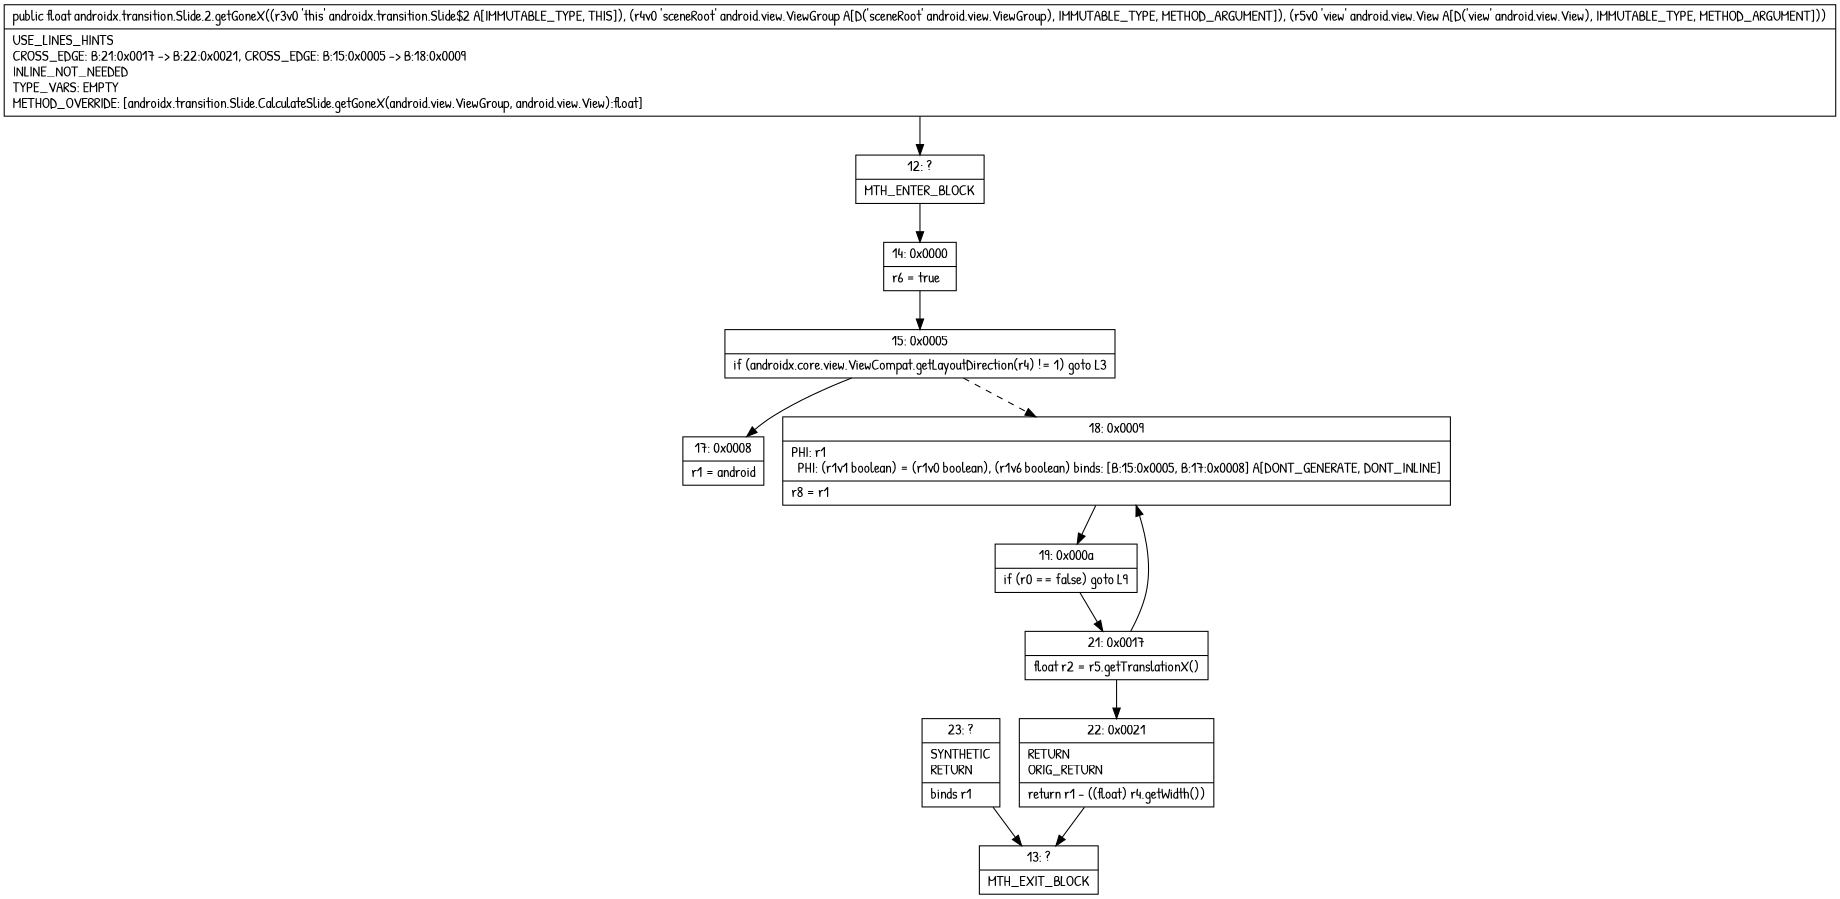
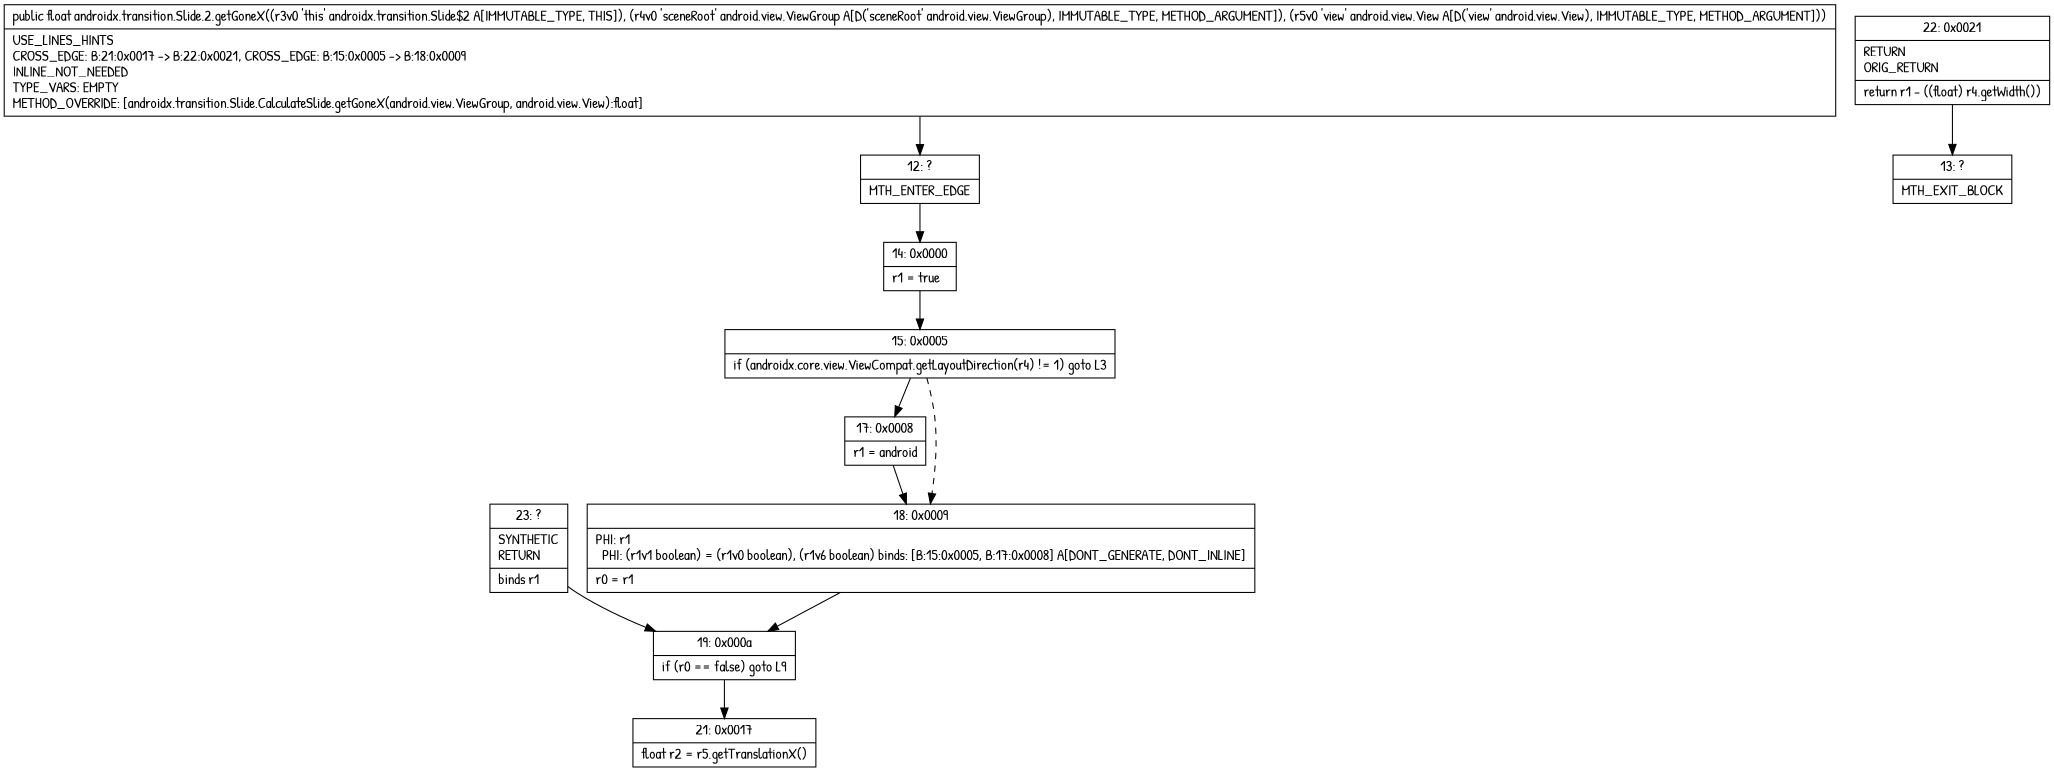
(920, 191) -> (920, 191)
(916, 278) -> (916, 278)
(811, 493) -> (615, 580)
(1148, 575) -> (898, 480)
(1117, 694) -> none
(1004, 822) -> (606, 609)
